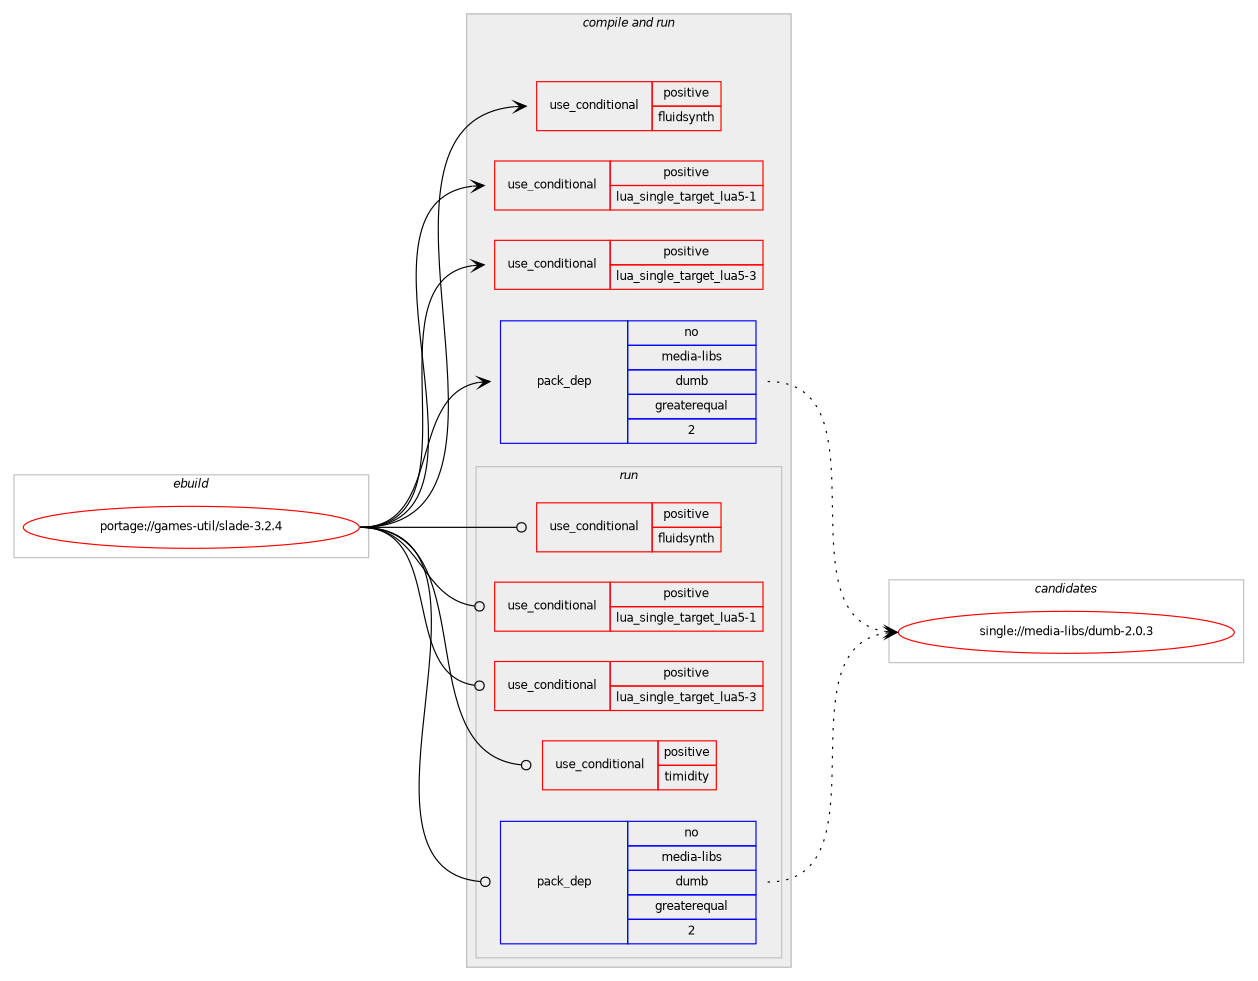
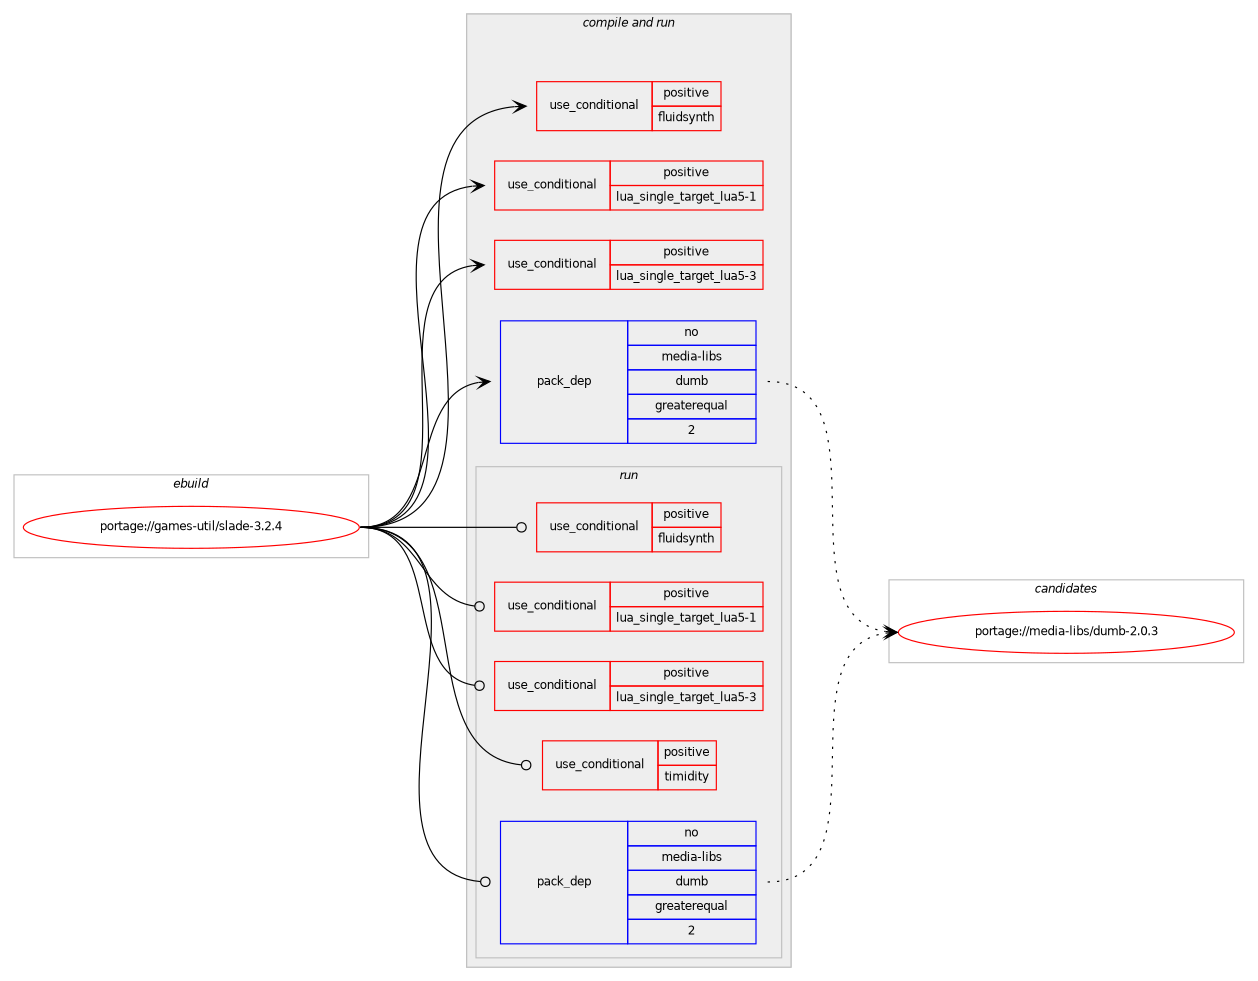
(1066, 632) -> (1066, 632)
